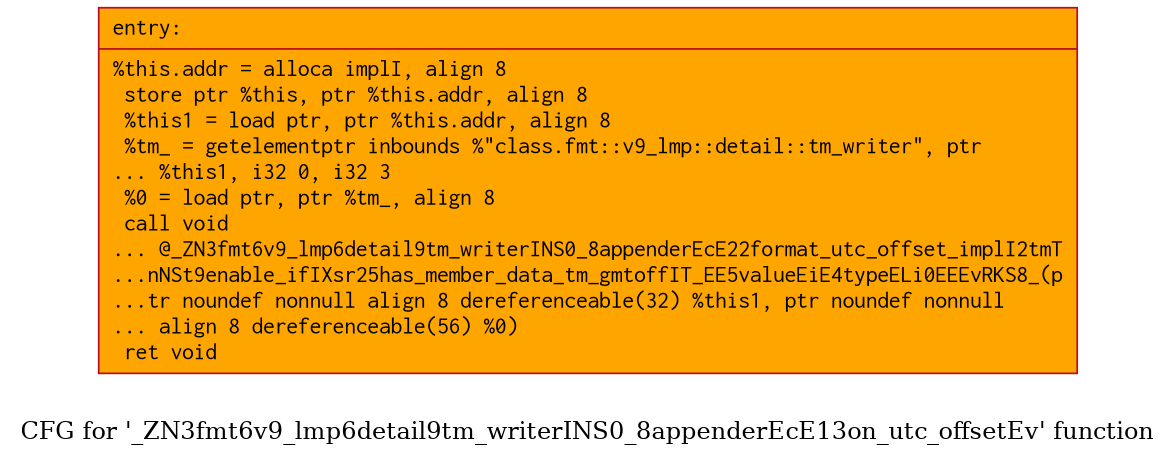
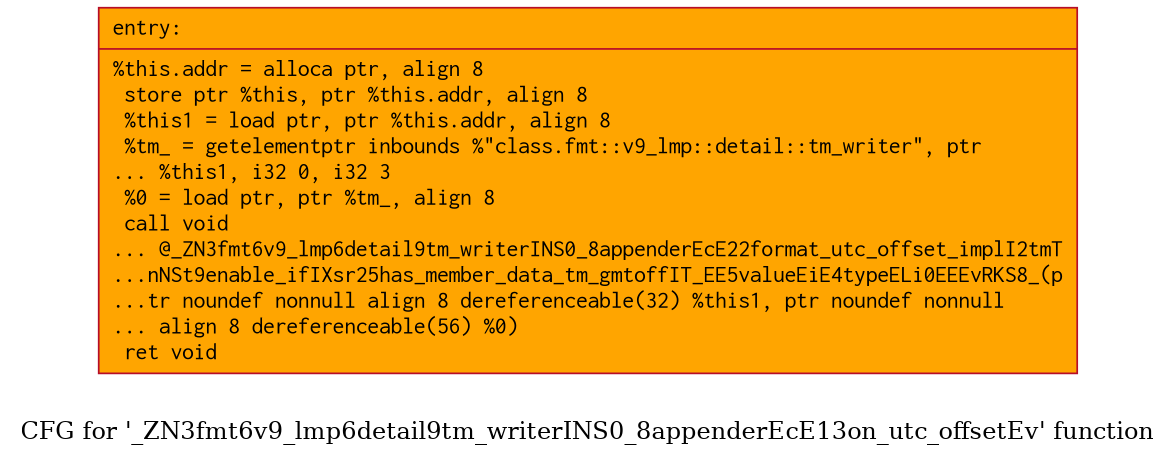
(310, 69) -> (299, 69)
